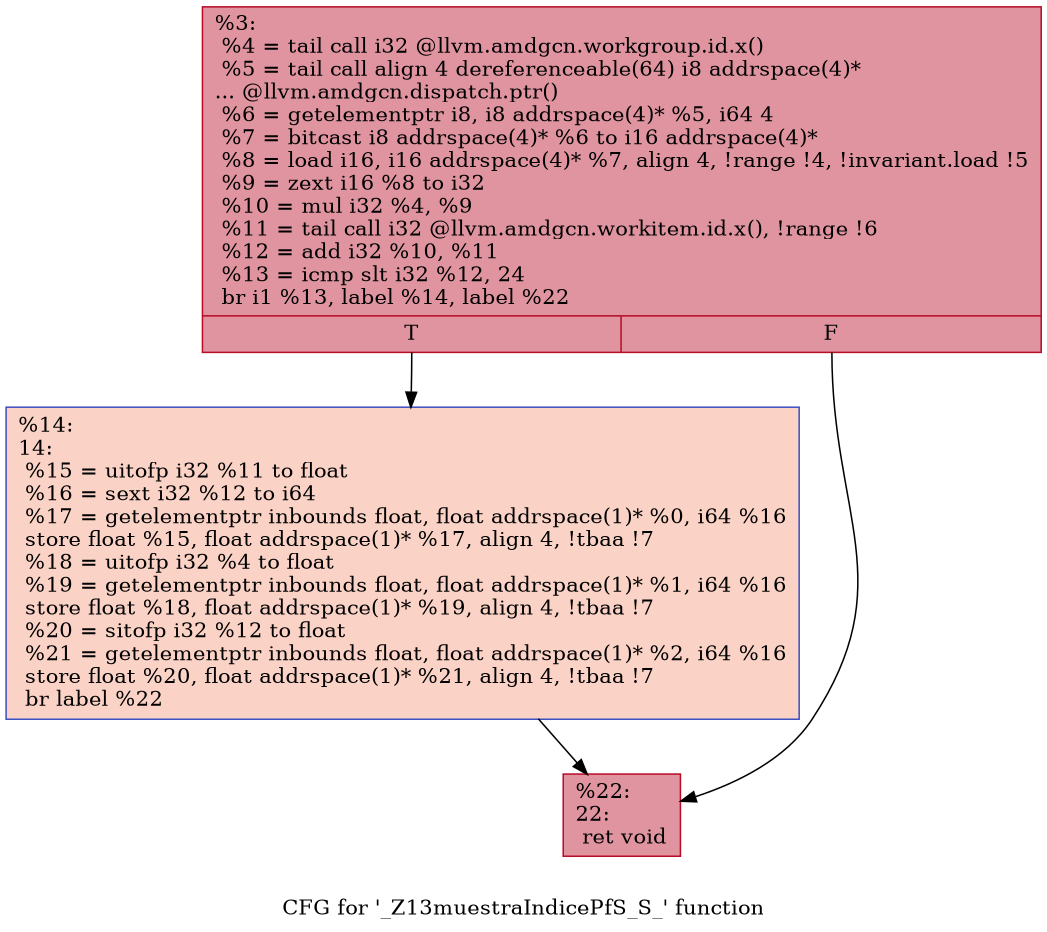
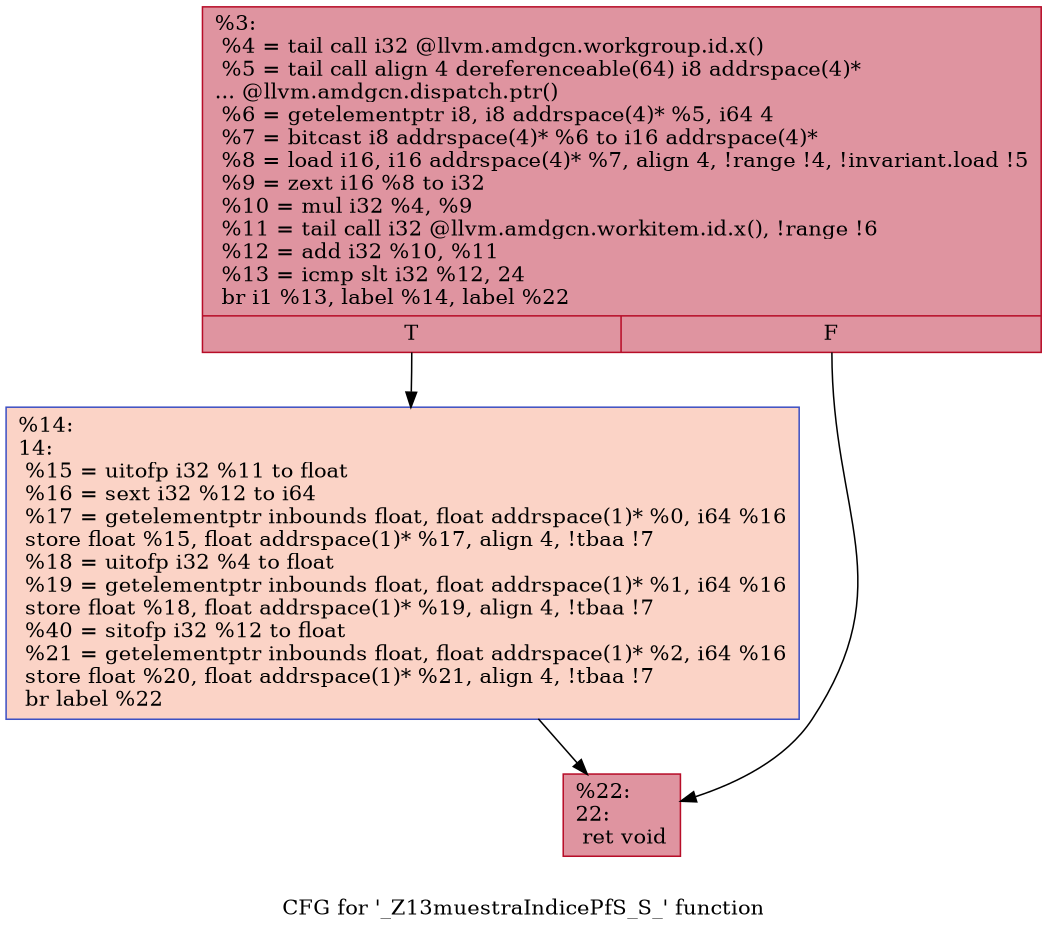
(183, 631) -> (183, 631)
